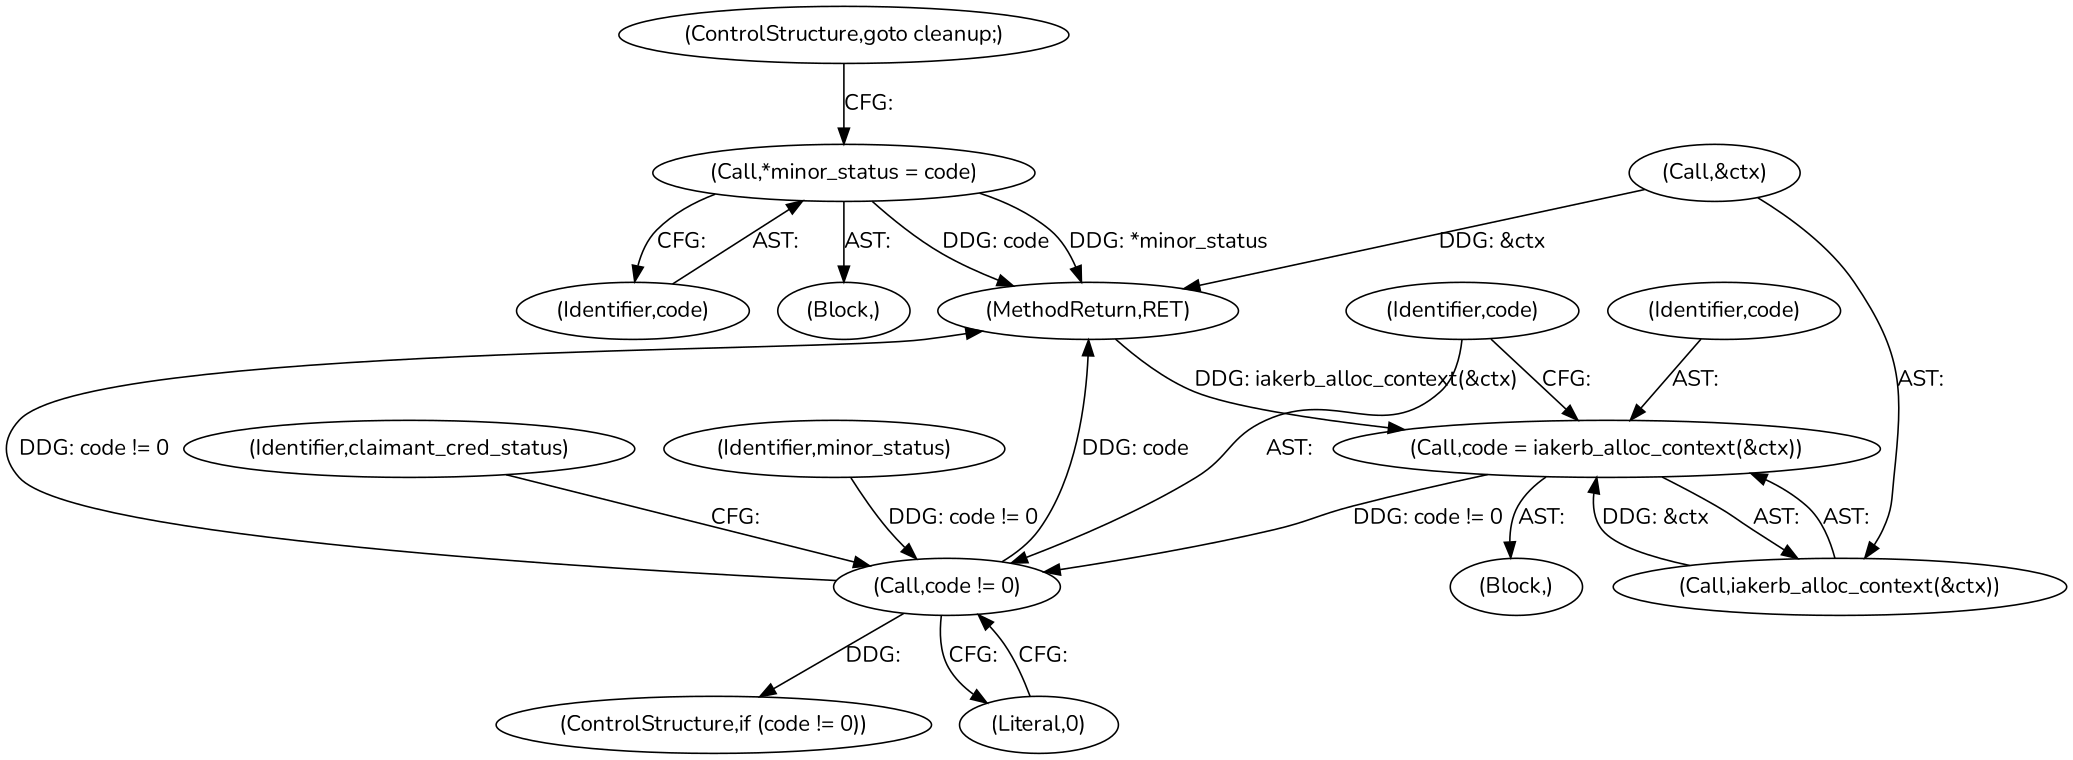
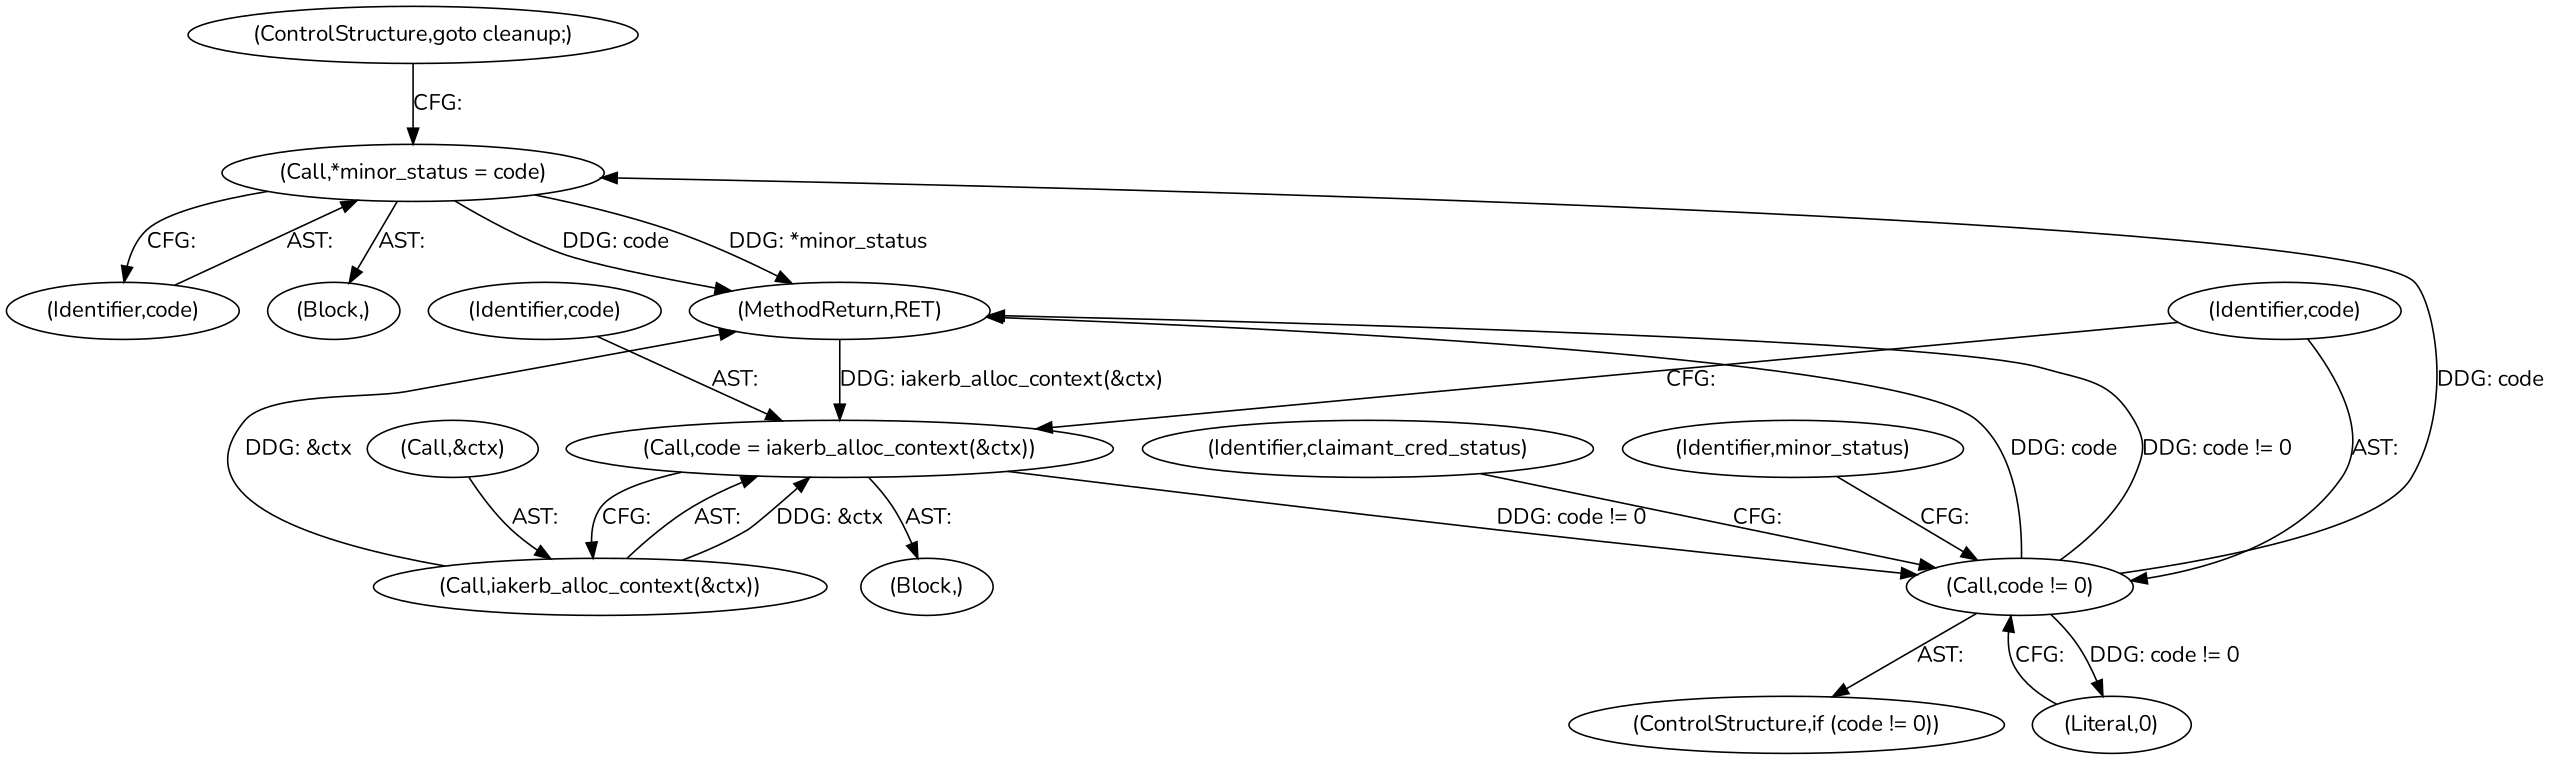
none -> (1776, 215)
(1422, 237) -> (334, 397)
(964, 518) -> (1948, 518)
(1780, 518) -> (630, 518)
(876, 656) -> (1944, 656)
(976, 656) -> (2165, 656)
